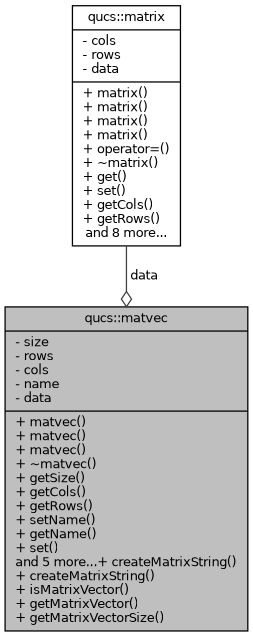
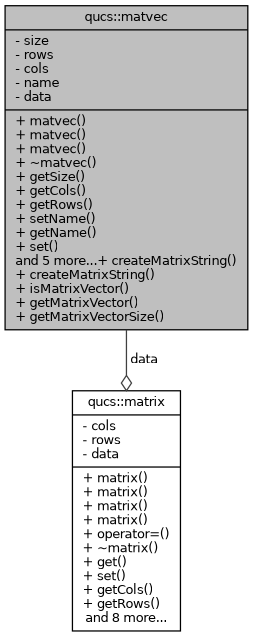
(126, 269) -> (126, 353)
